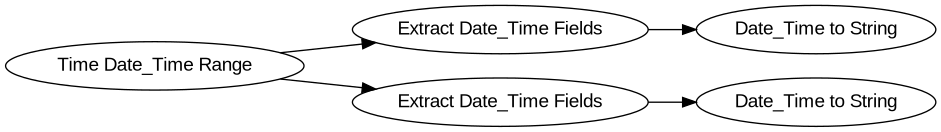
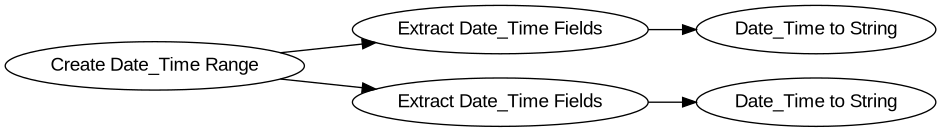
(155, 66) -> (155, 66)
